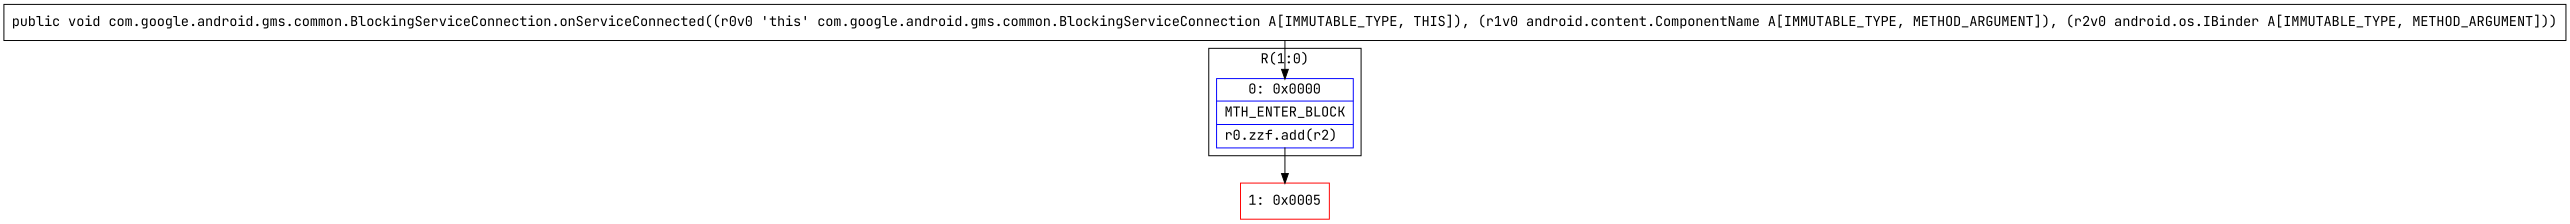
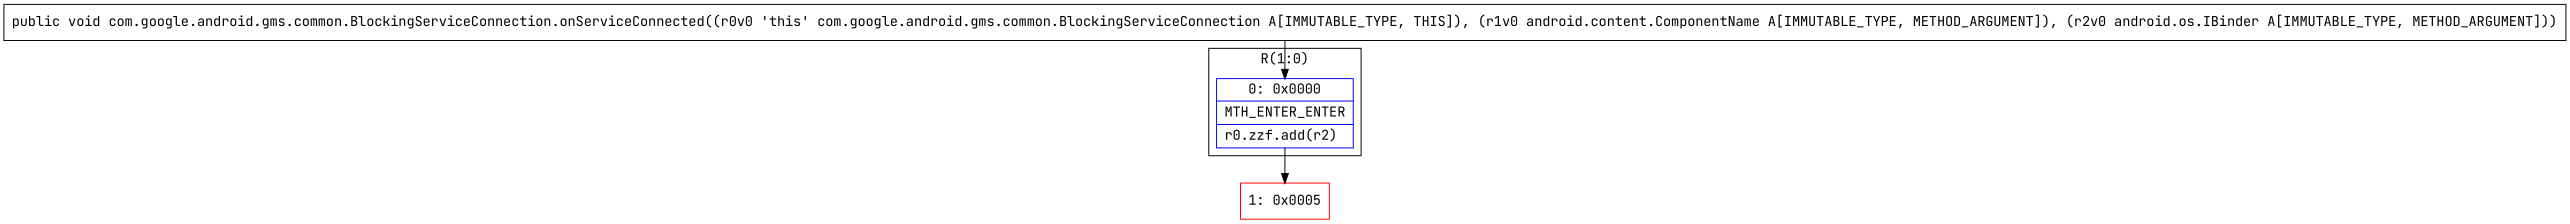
(1285, 112) -> (1285, 112)
